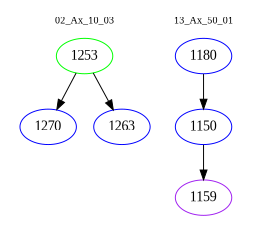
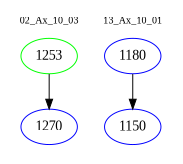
(204, 21) -> (133, 21)
(122, 127) -> none
(204, 198) -> none
